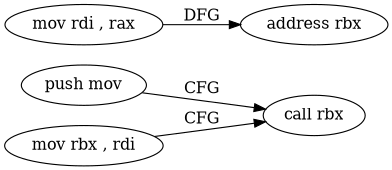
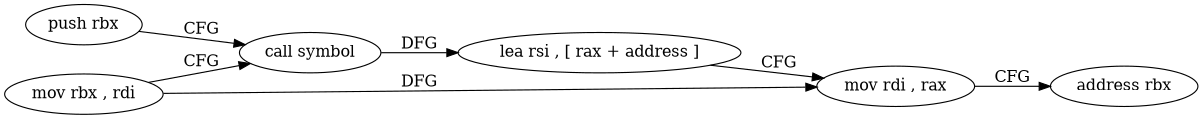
(202, 16) -> (1012, 78)
none -> (600, 53)
(84, 85) -> (84, 25)
none -> (484, 90)
(314, 115) -> (310, 53)
